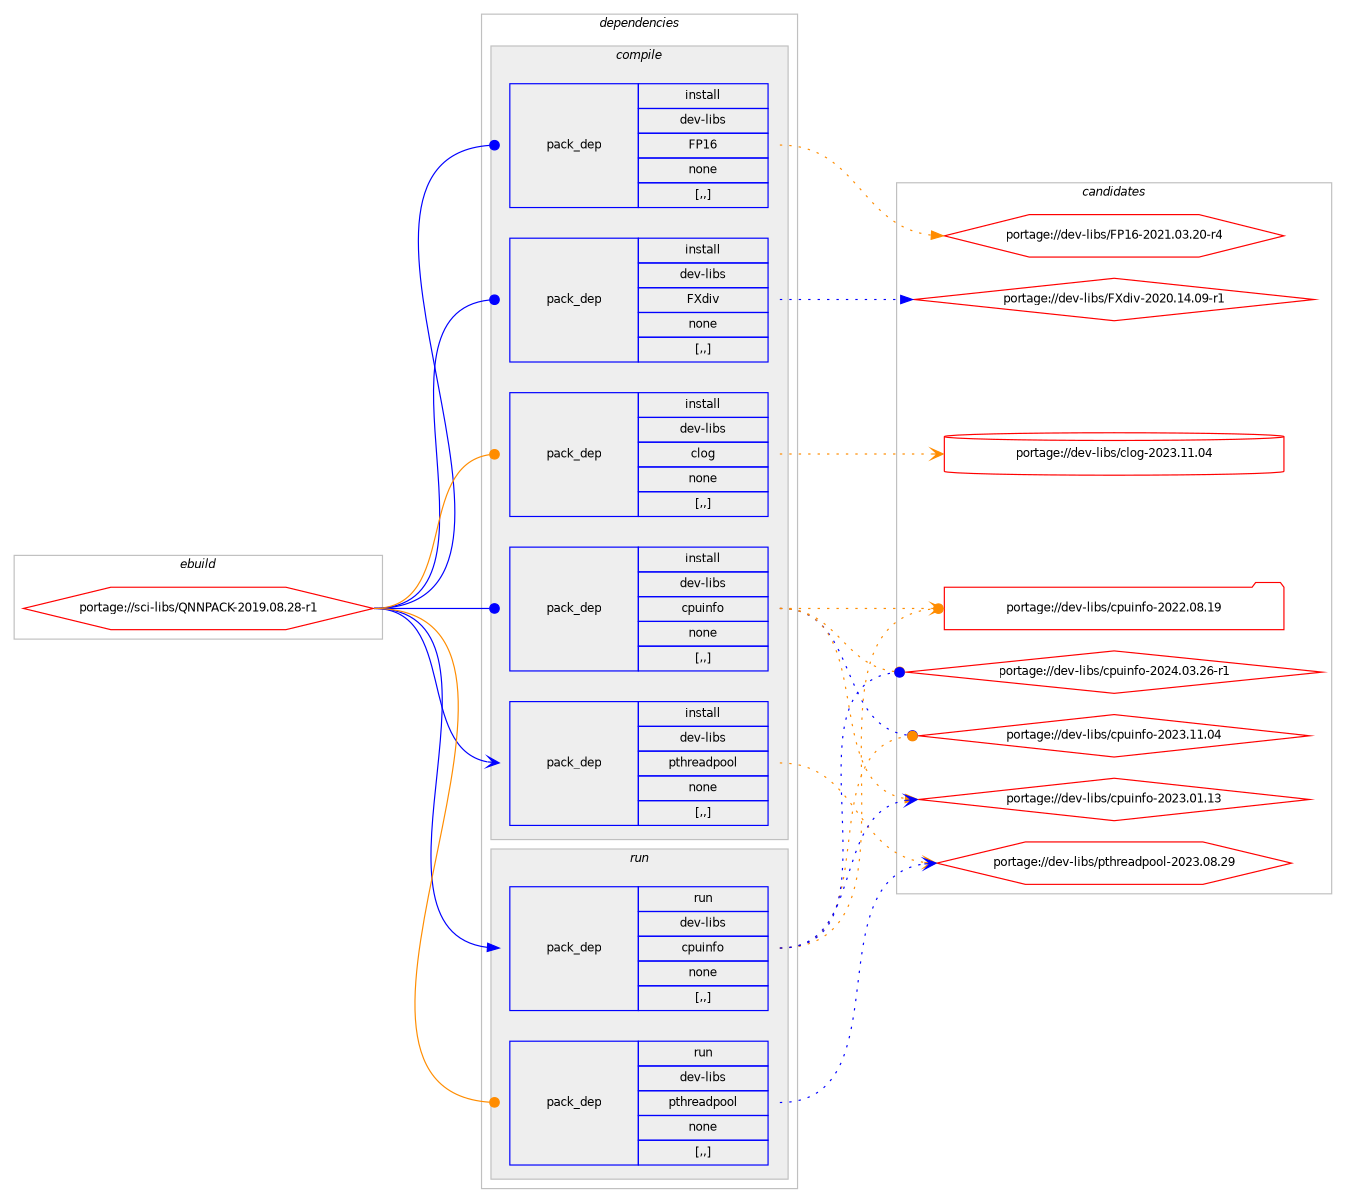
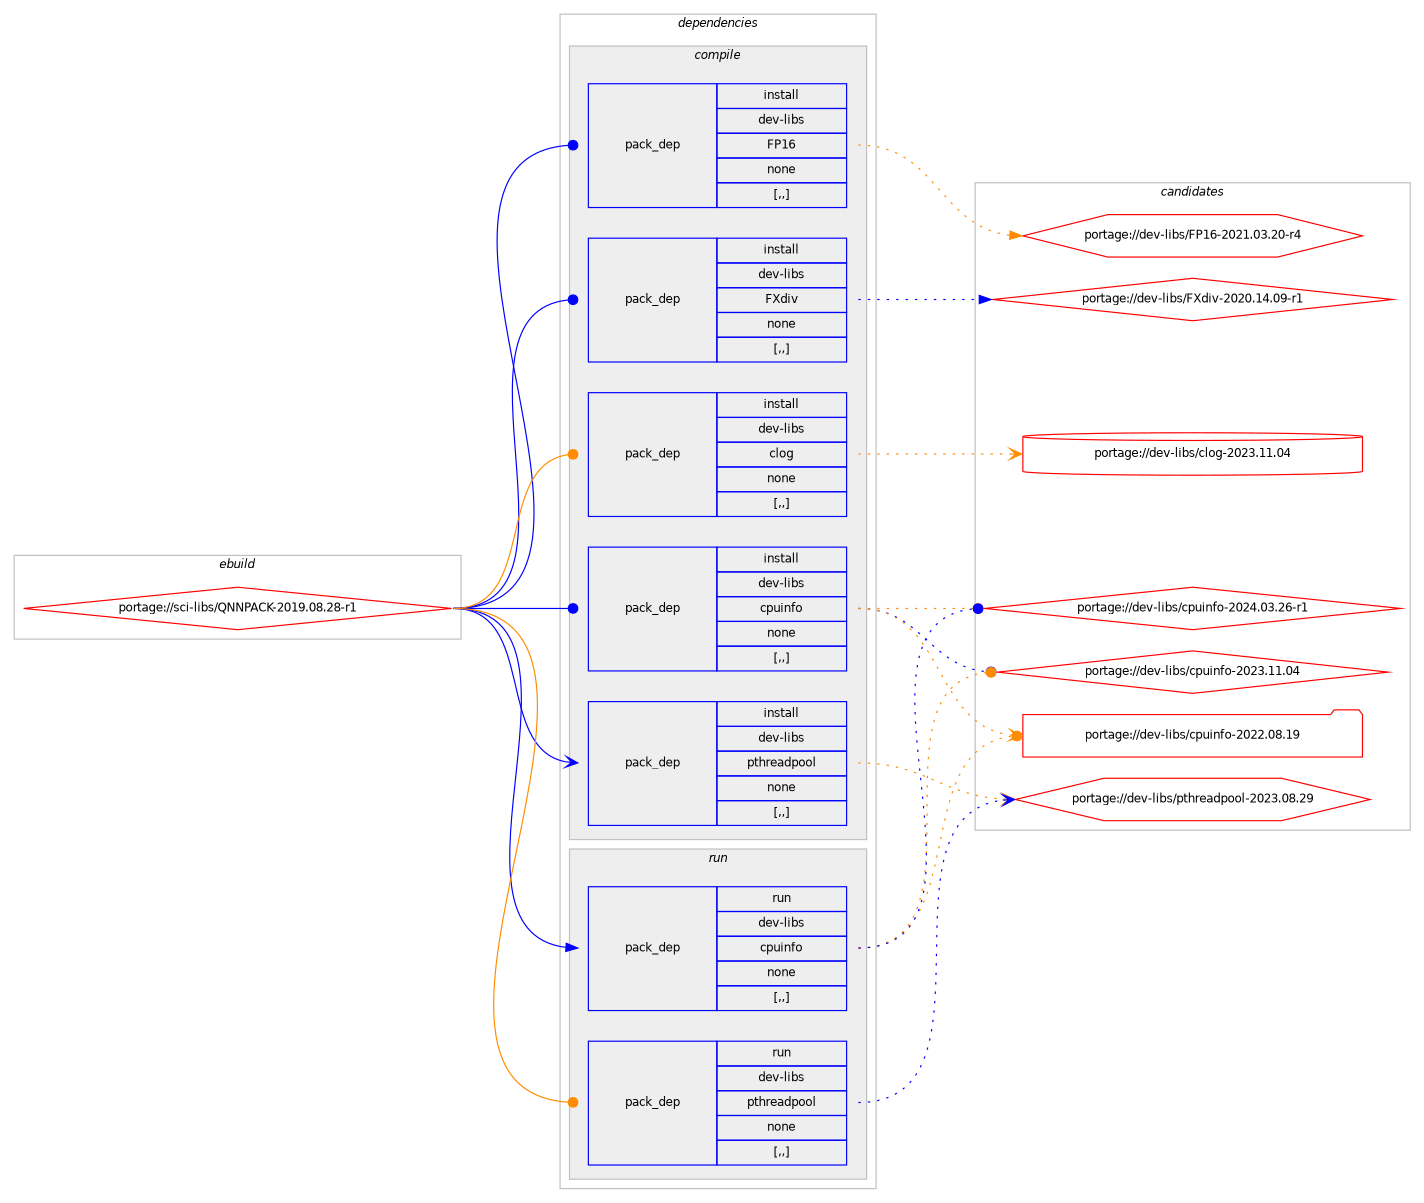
(198, 608) -> (238, 608)
(1114, 799) -> none
